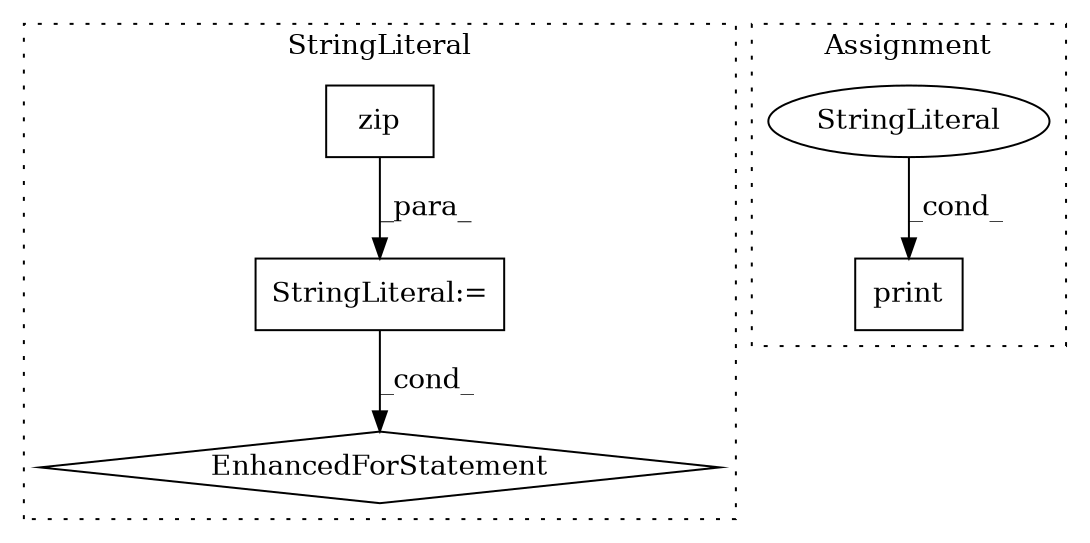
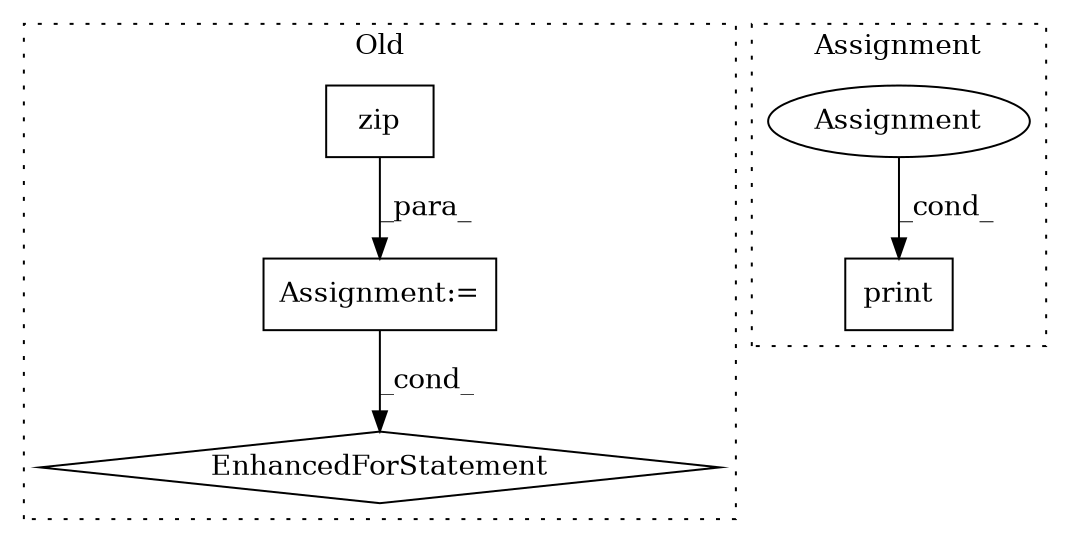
(380, 47) -> (380, 47)
(909, 121) -> (899, 121)
(380, 294) -> (380, 294)
